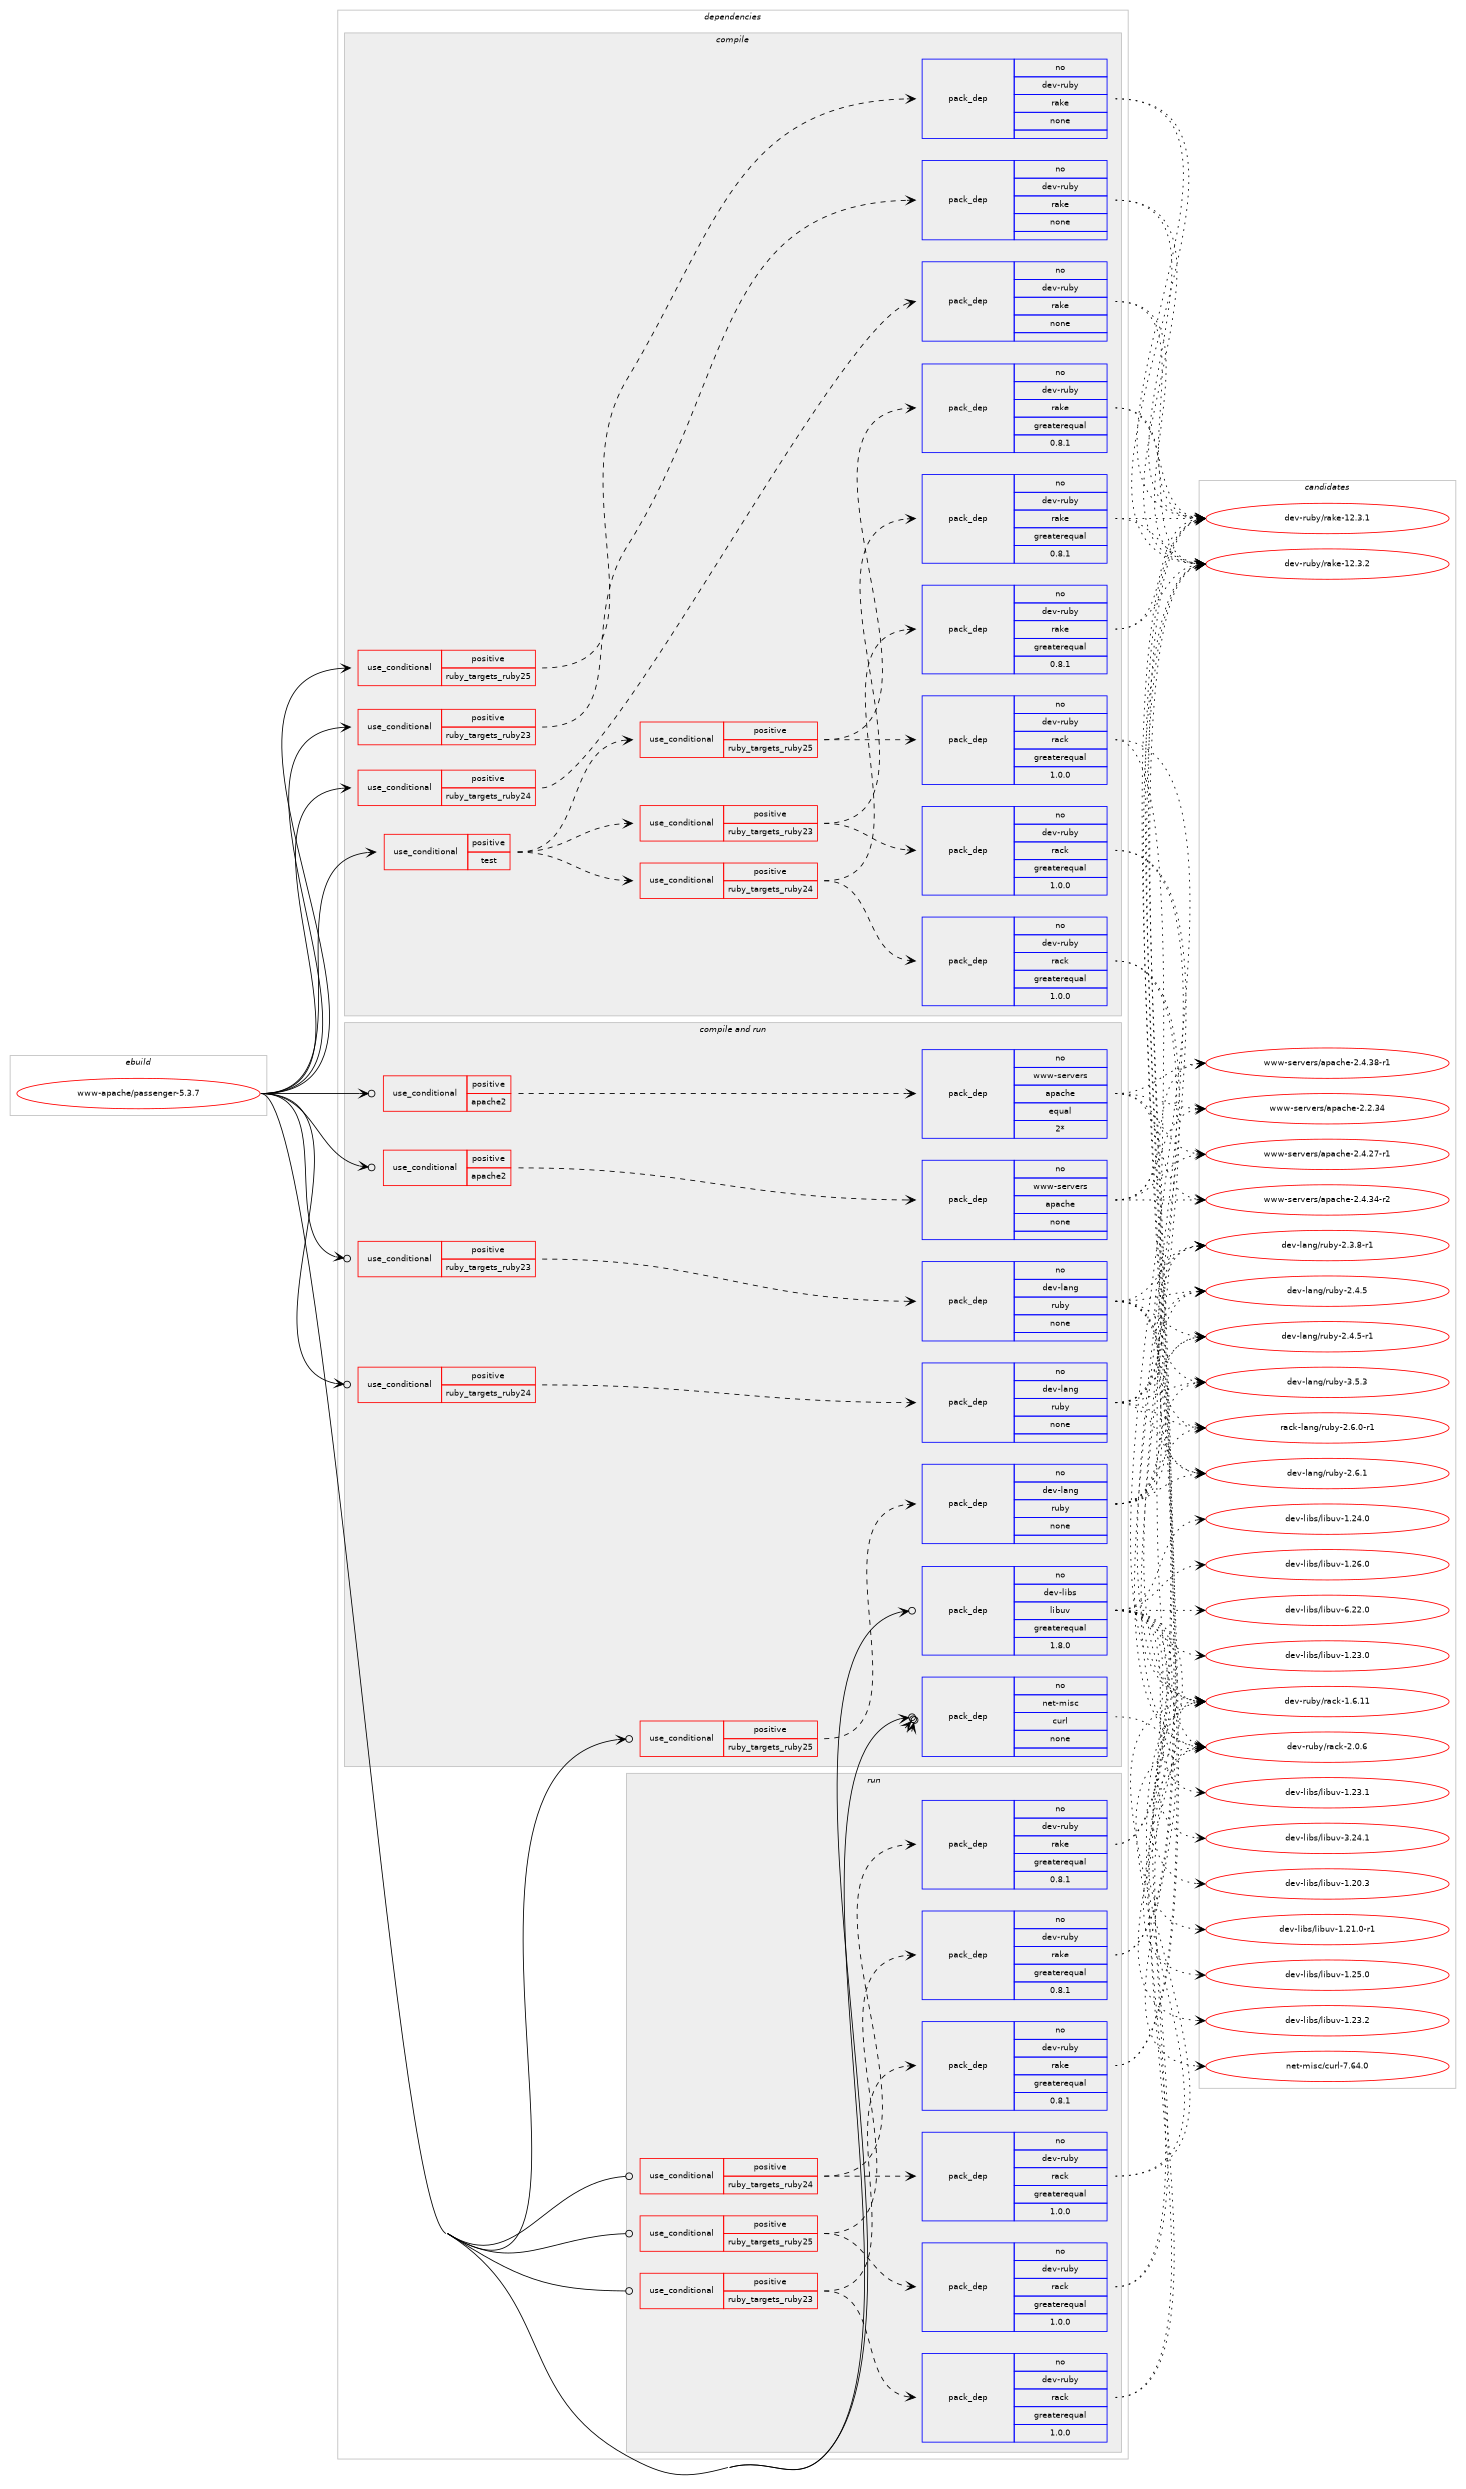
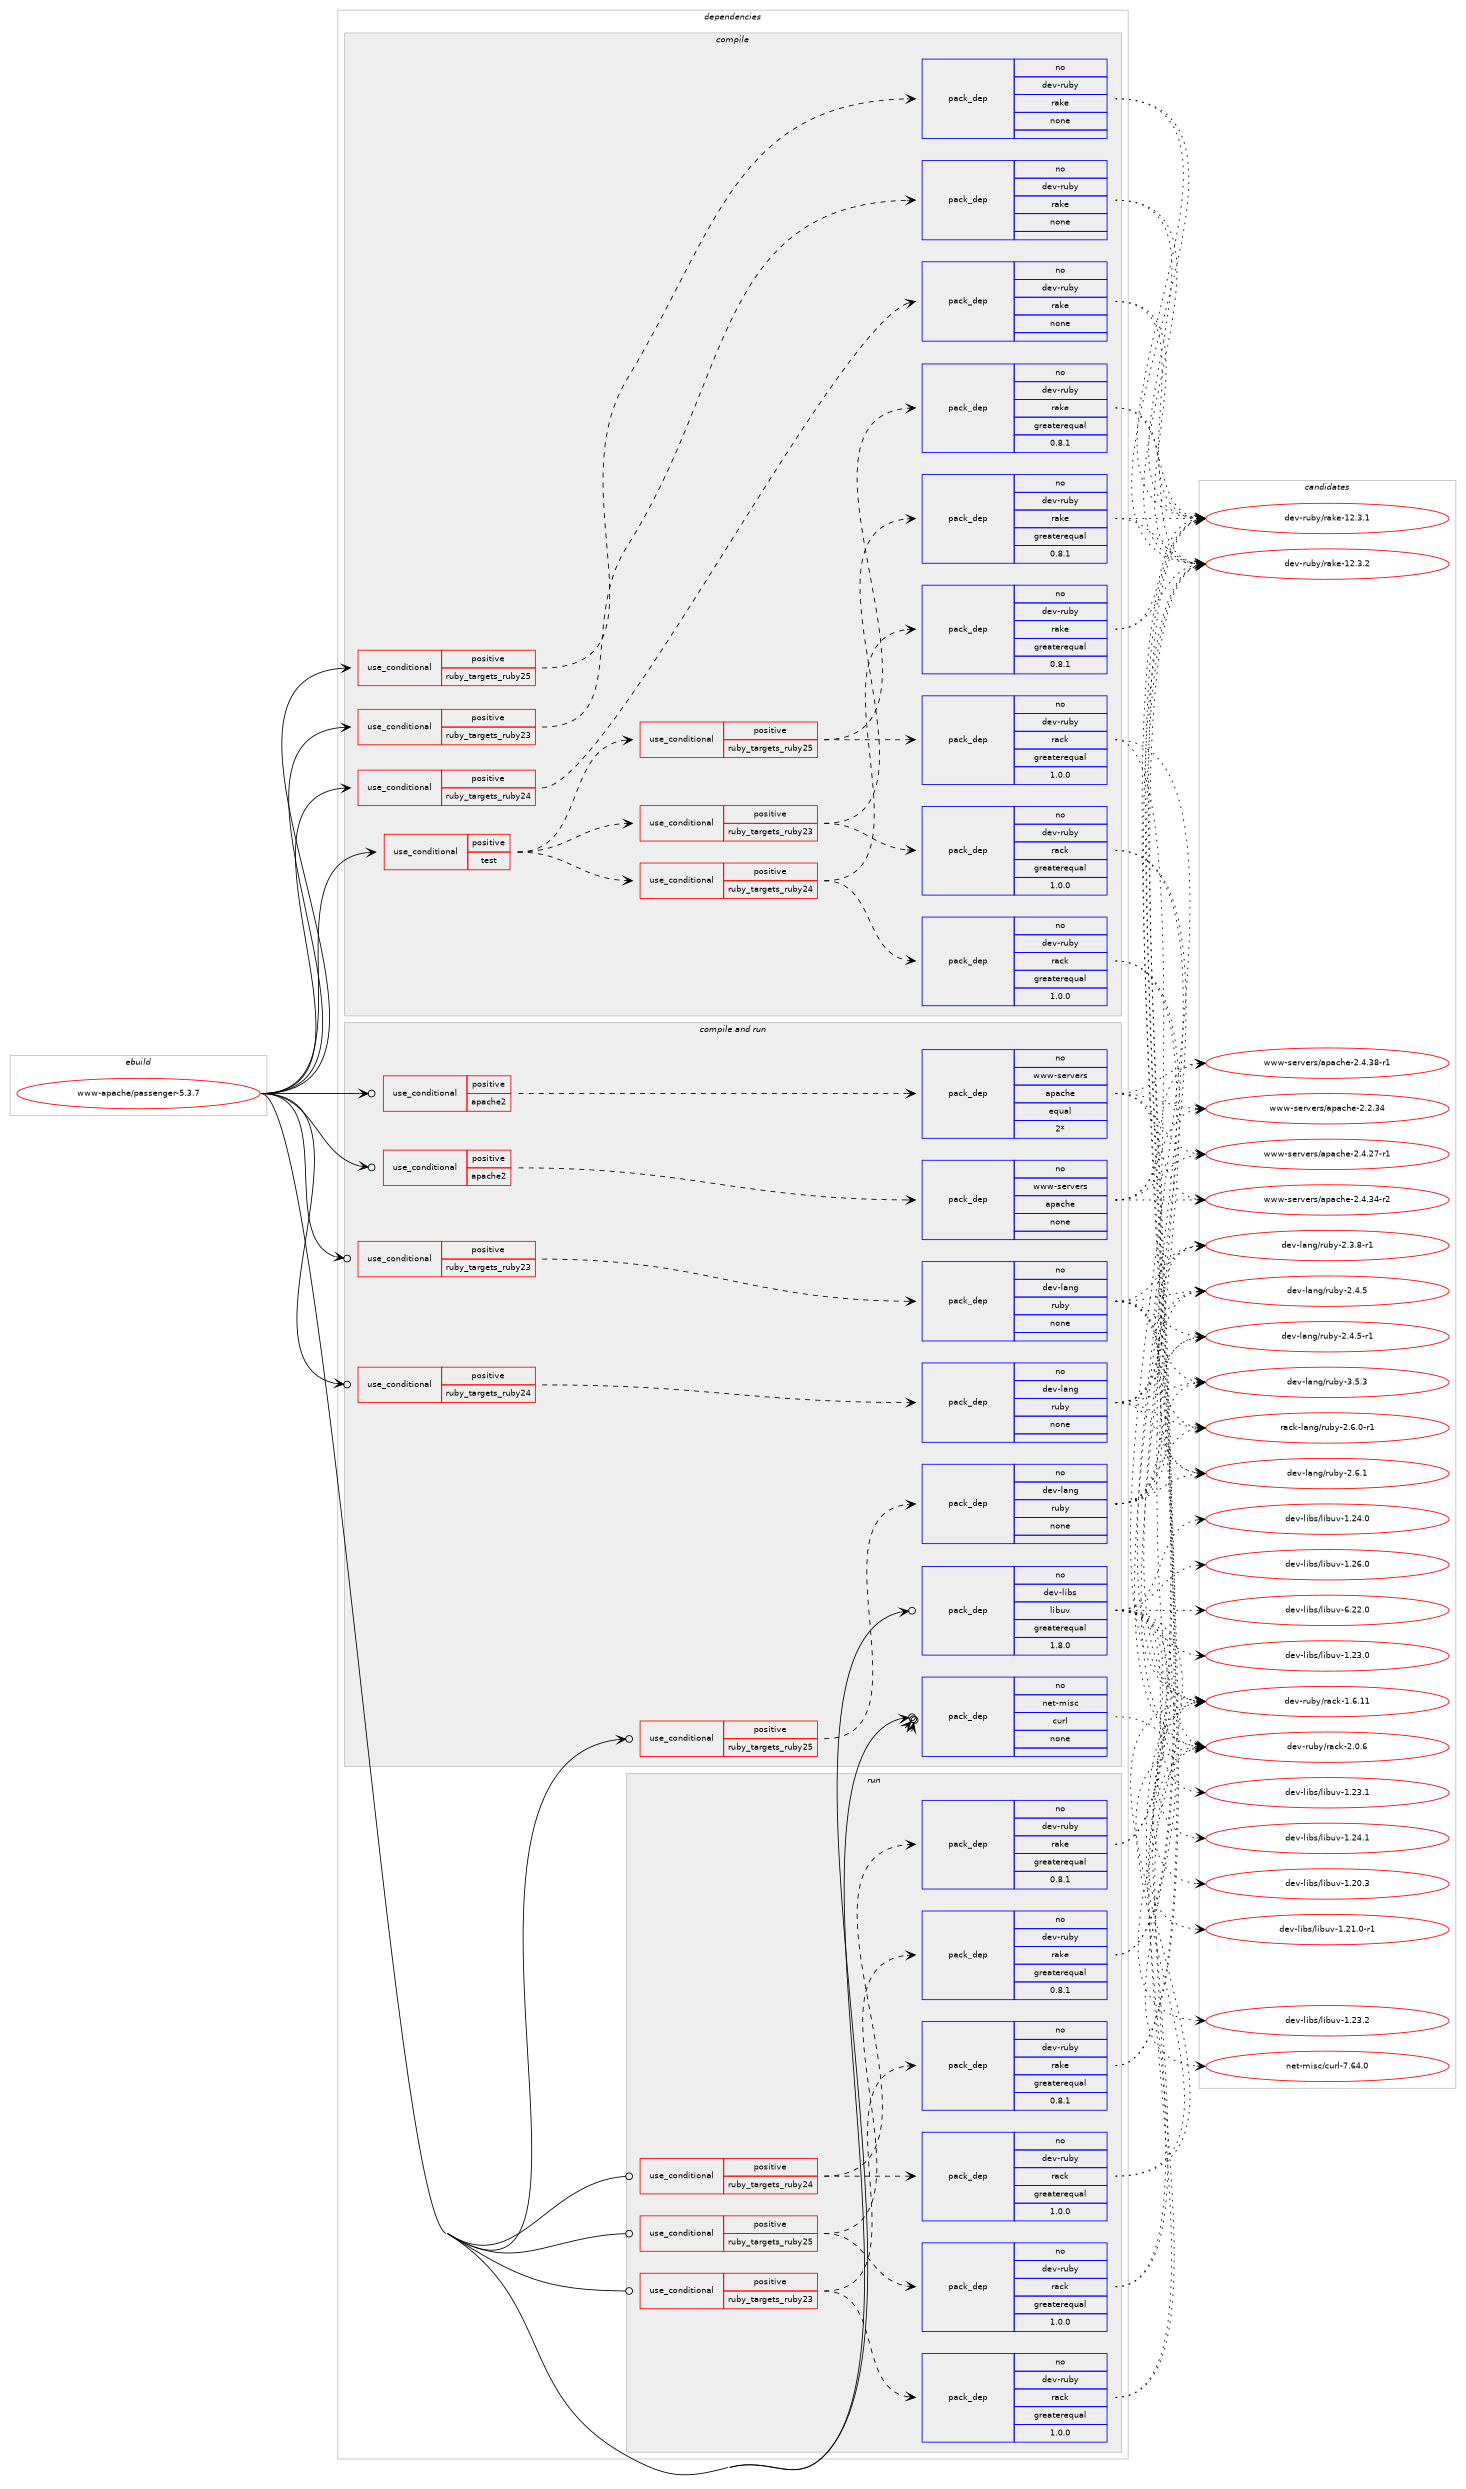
(1327, 1838) -> (1327, 1838)
(1327, 1975) -> none
